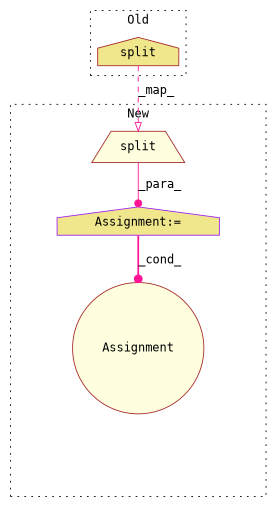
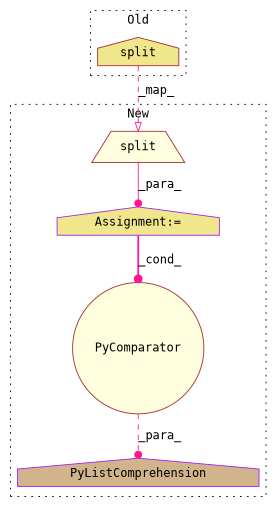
(138, 348) -> (138, 348)
none -> (138, 474)
